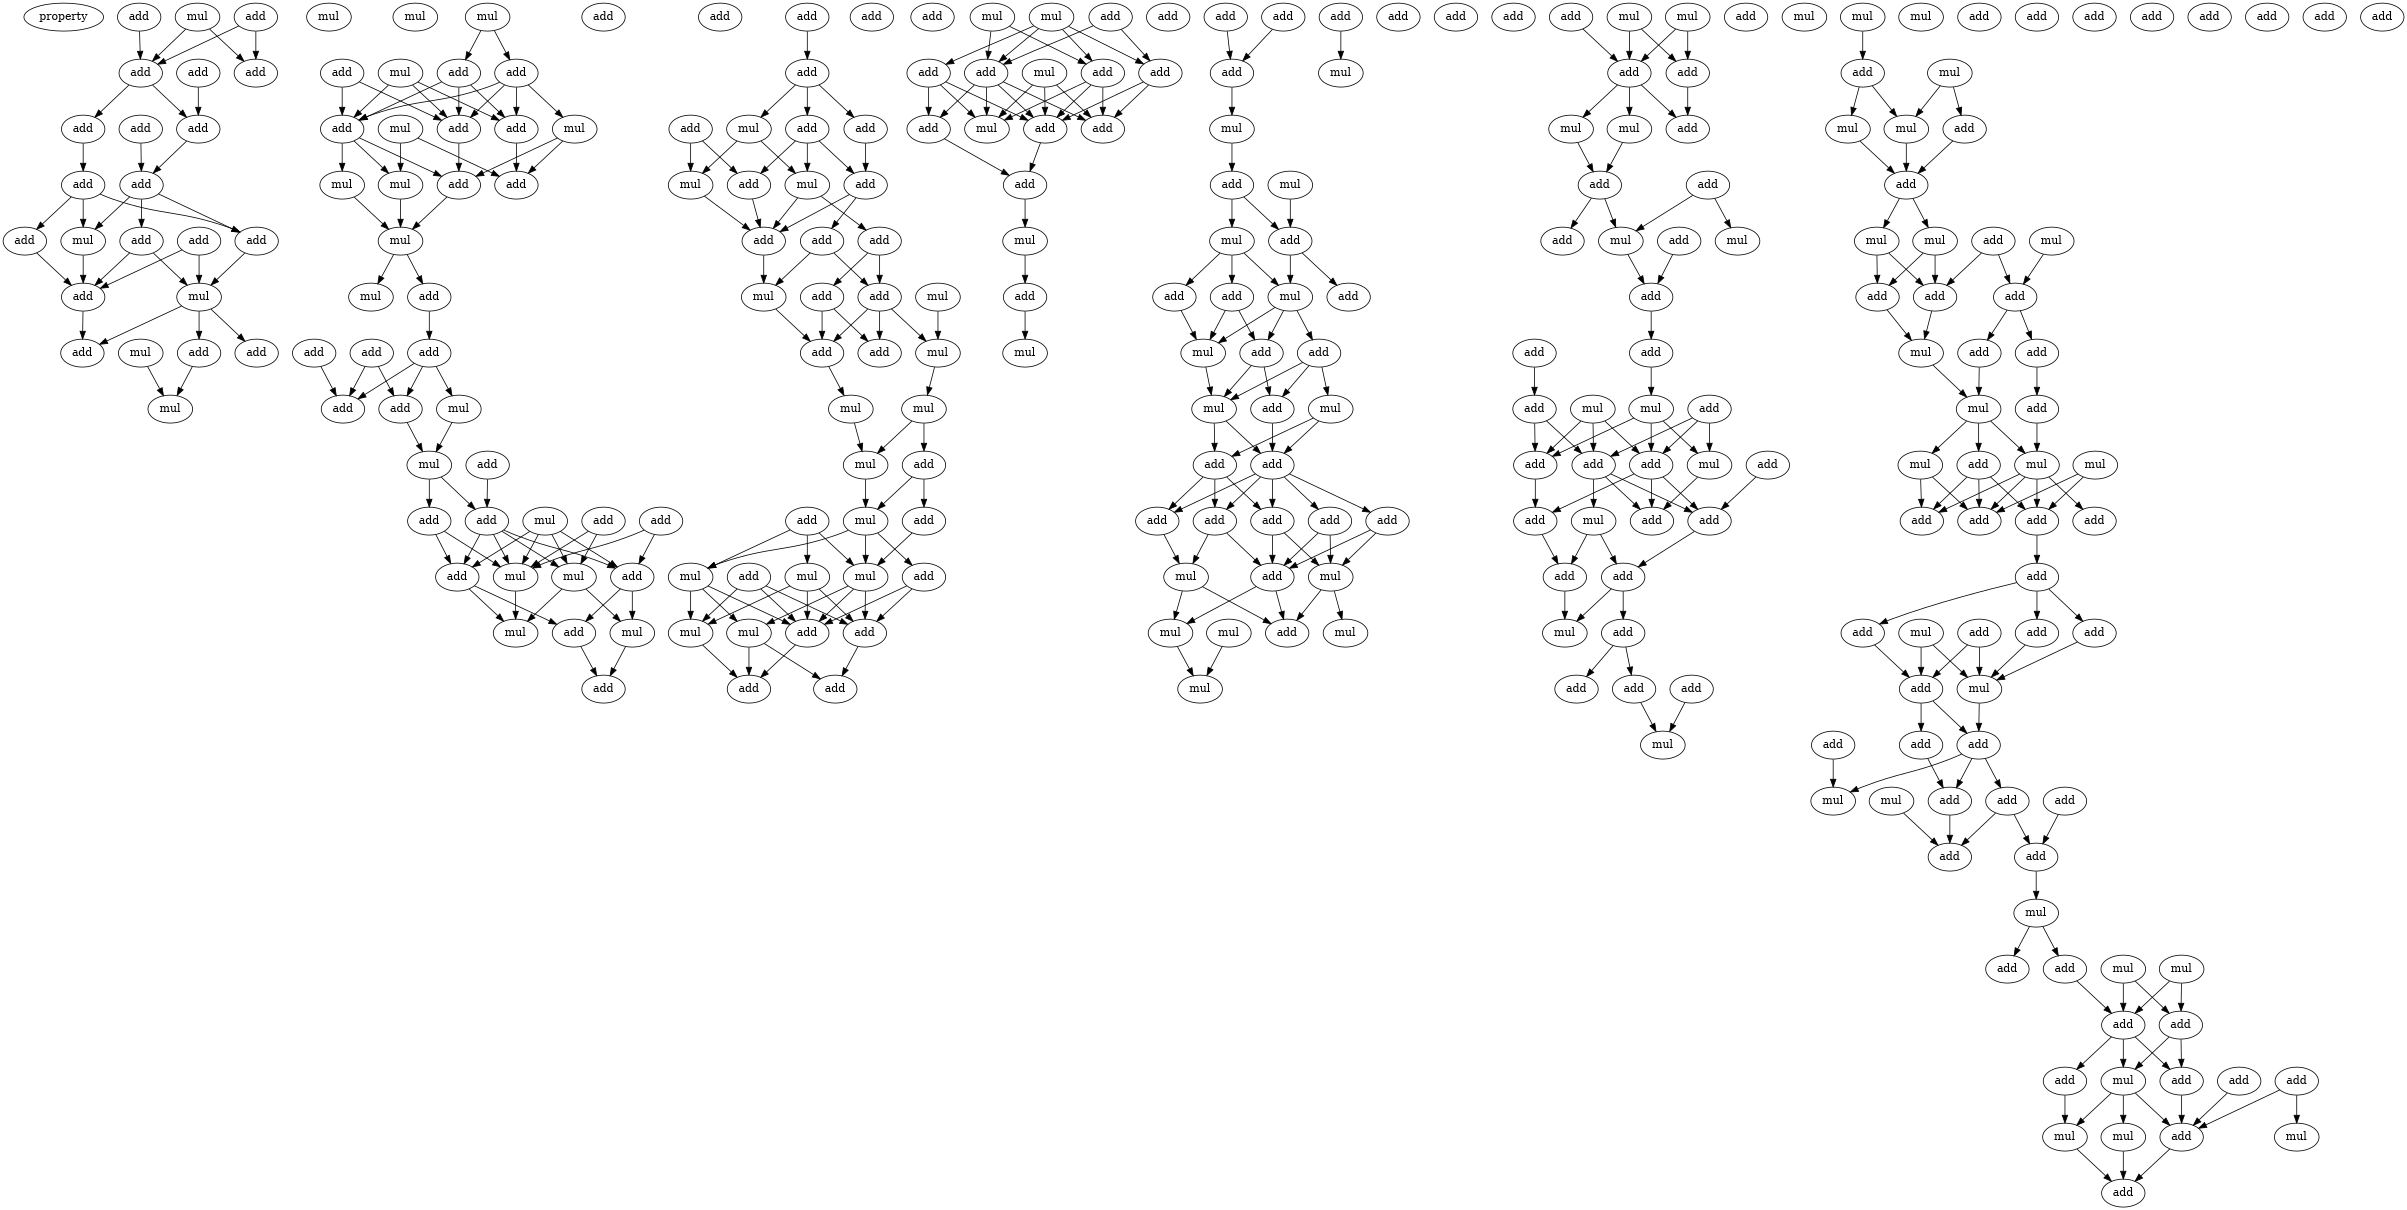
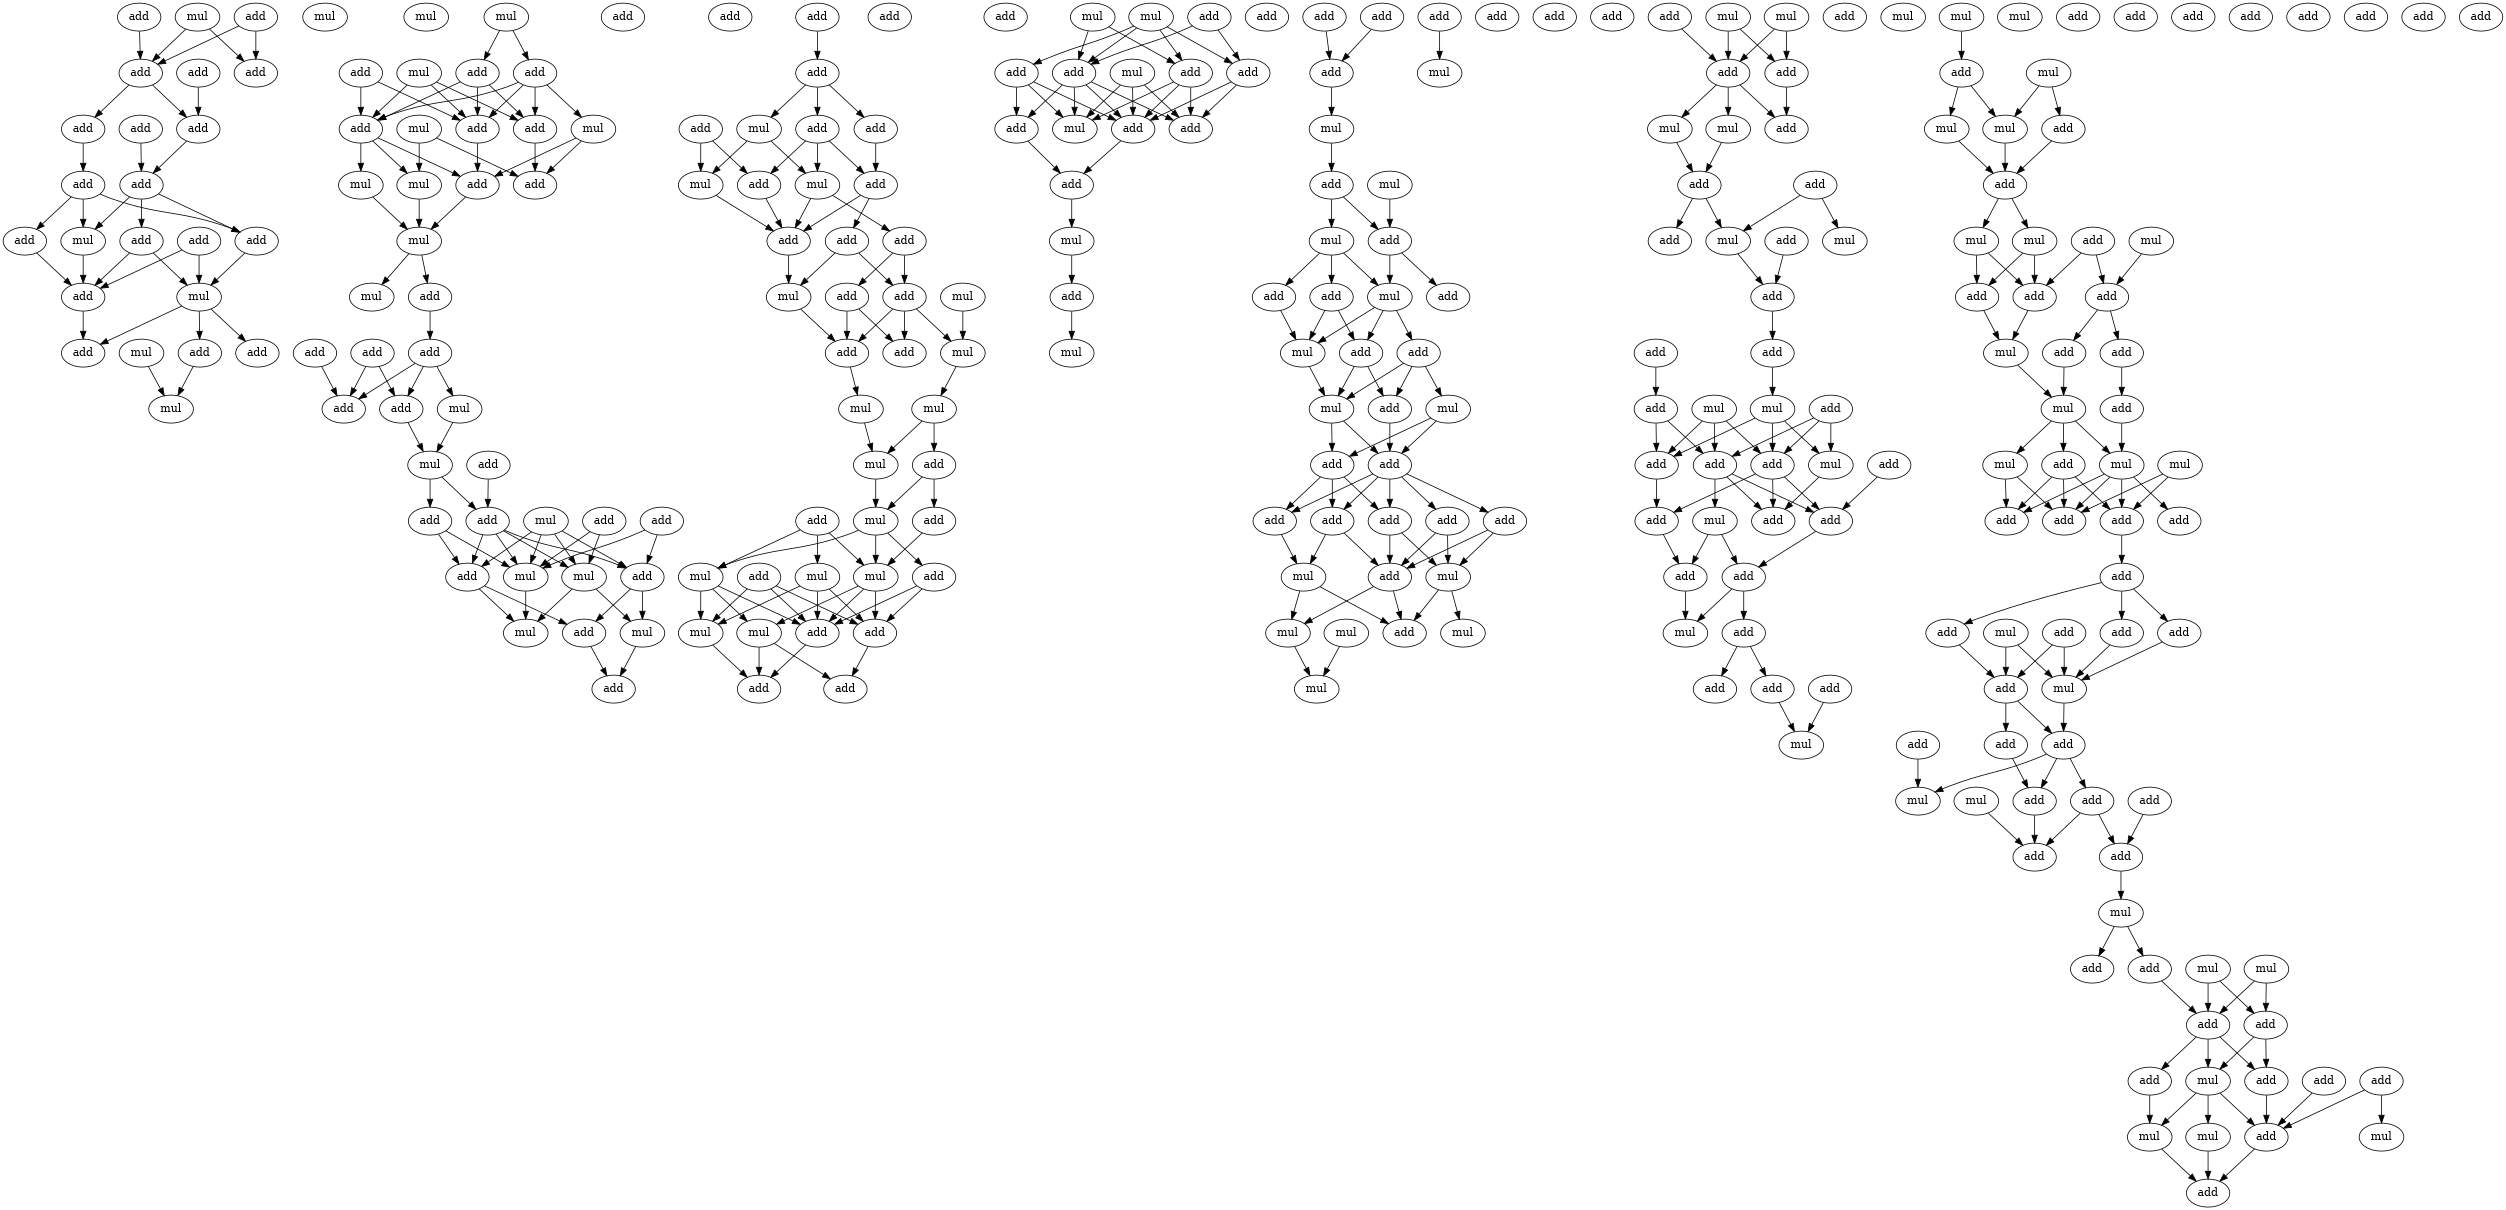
(64, 17) -> none
